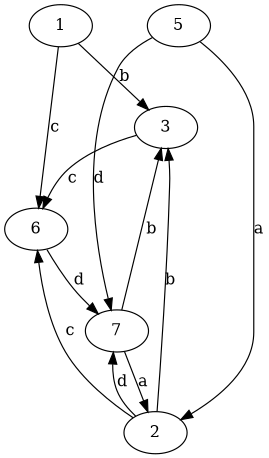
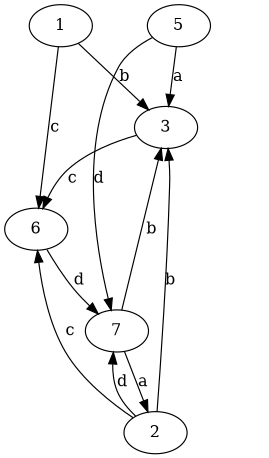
(254, 231) -> (173, 71)
